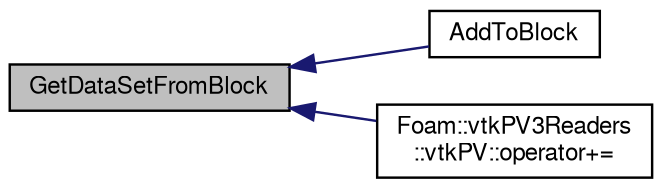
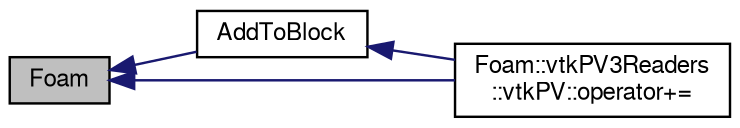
none -> (424, 55)
(150, 88) -> (60, 80)
